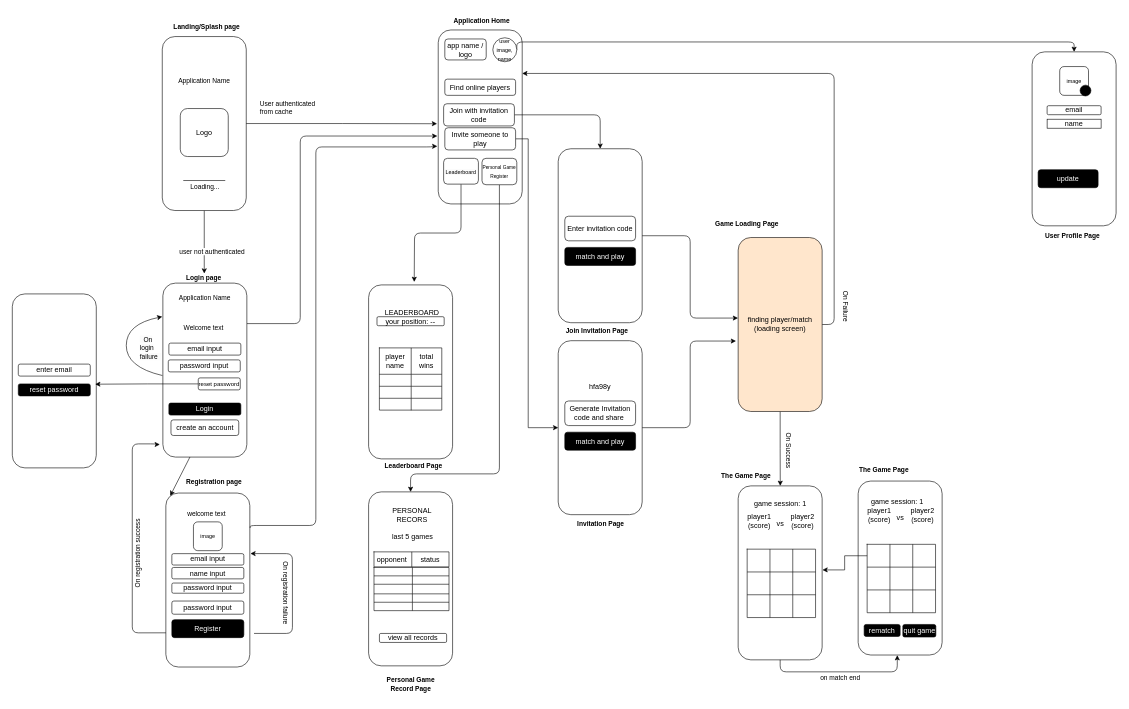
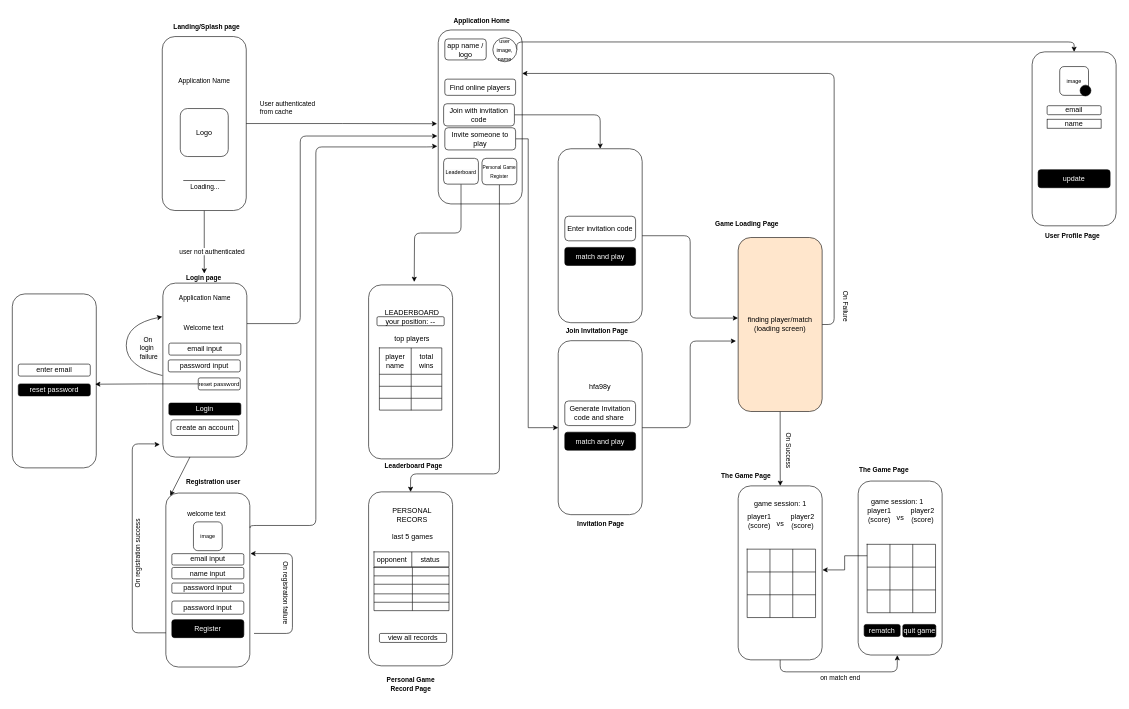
(1068, 178) -> (1074, 178)
none -> (412, 339)
(218, 482) -> (218, 482)
